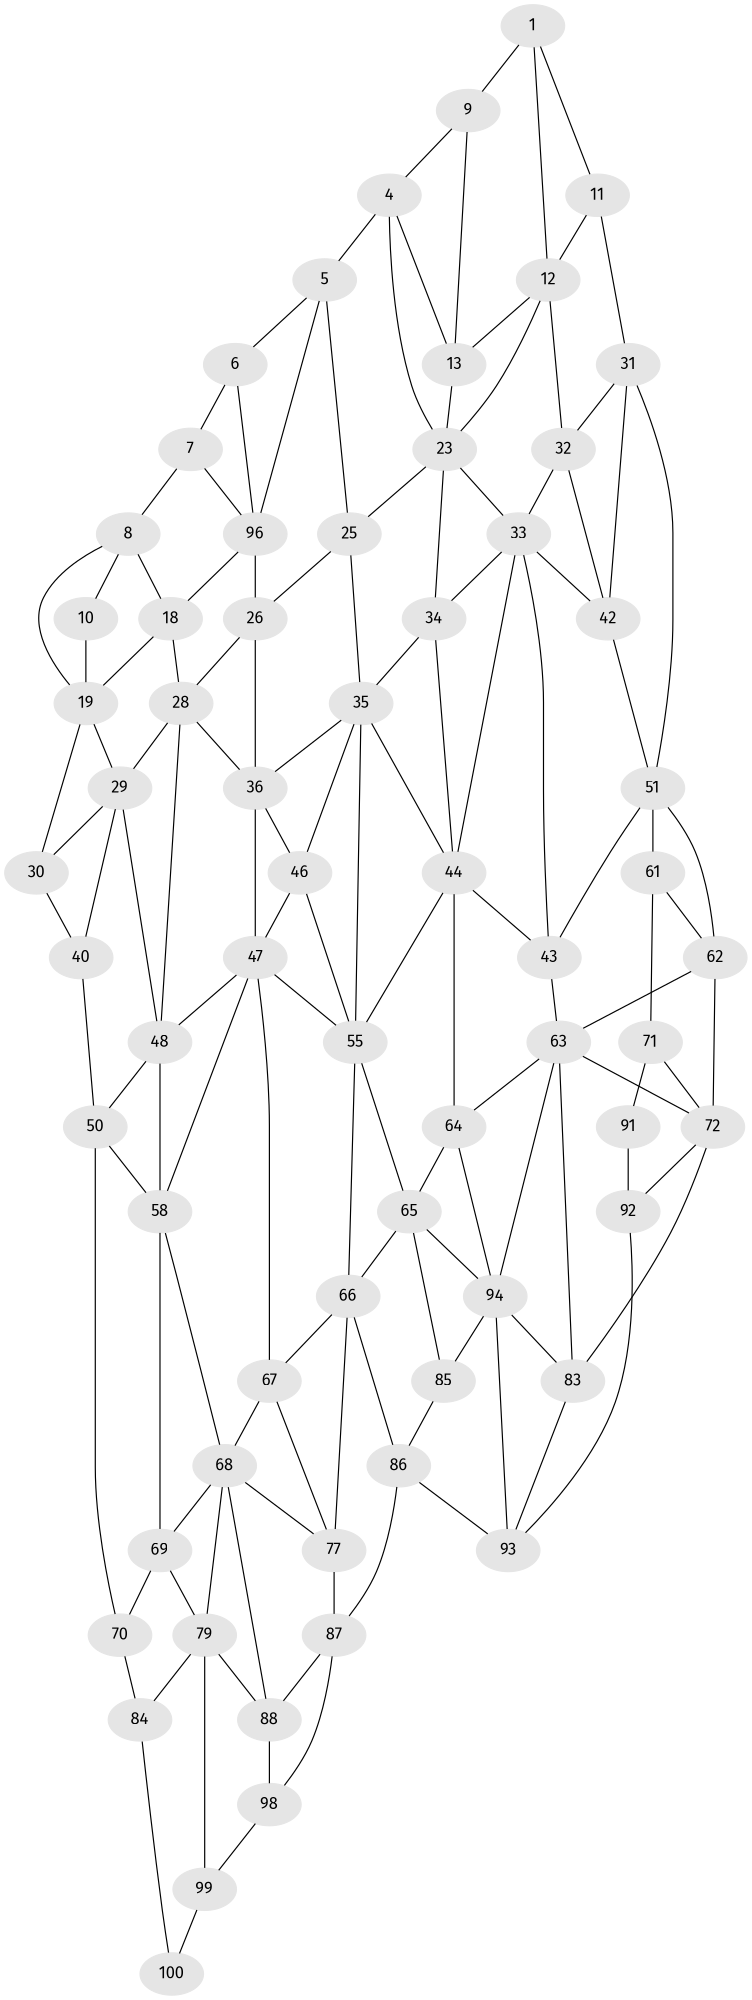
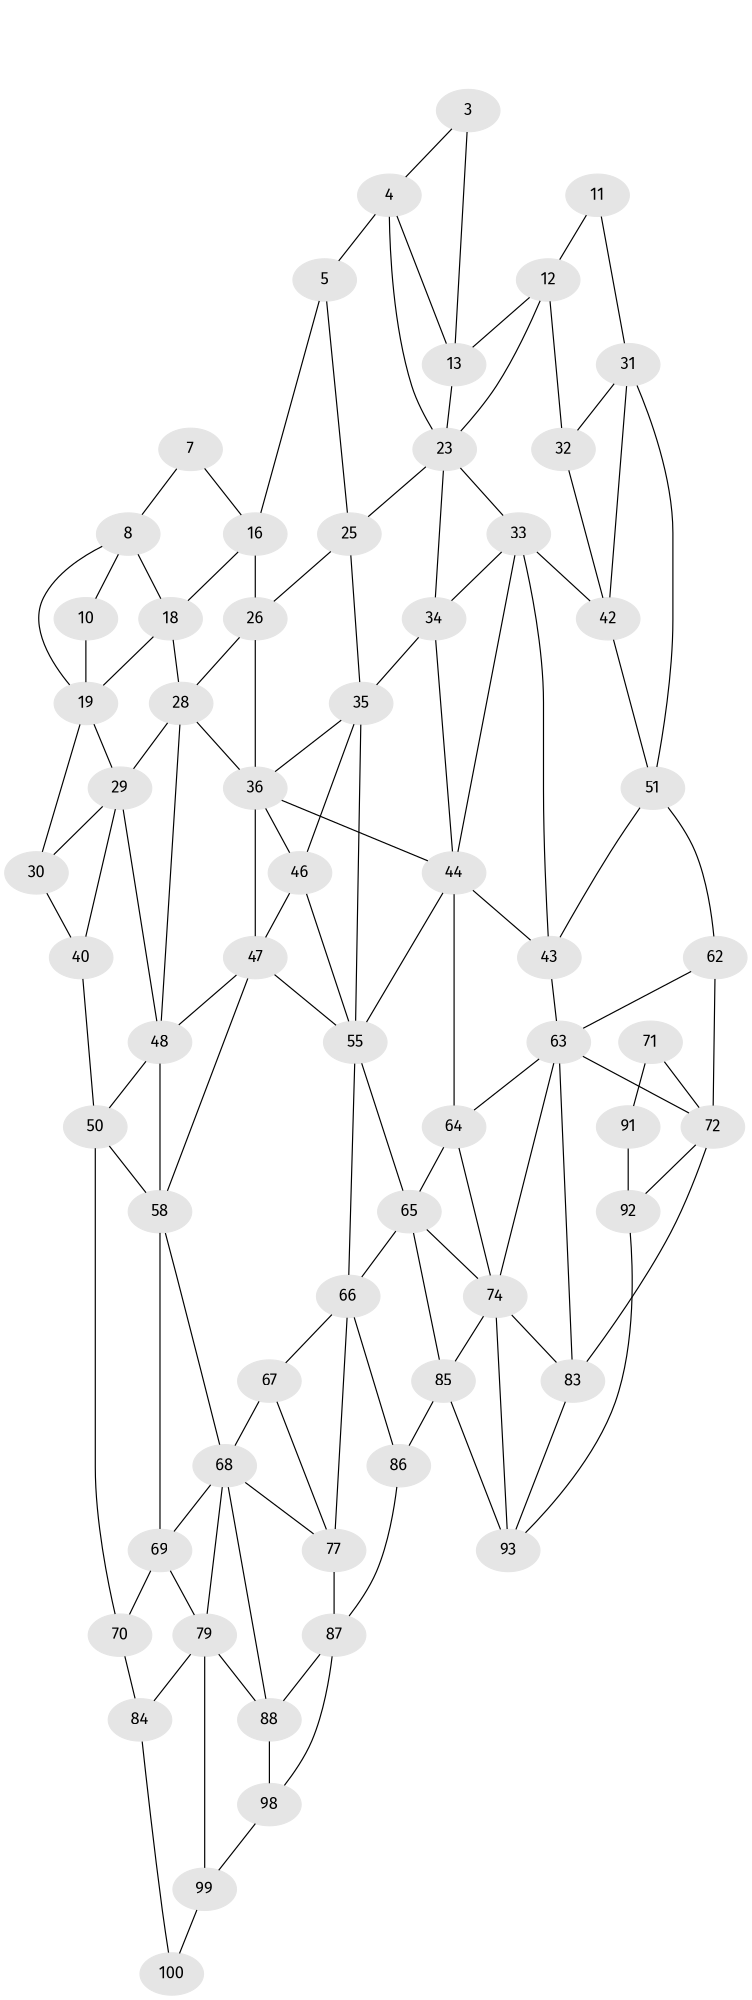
(533, 26) -> none
(468, 111) -> (468, 111)
(235, 365) -> none
(541, 492) -> none
(255, 534) -> (255, 534)
(408, 788) -> (351, 829)
(653, 873) -> none
(269, 1169) -> none
(495, 1296) -> (495, 1296)
(454, 1508) -> (476, 1466)
